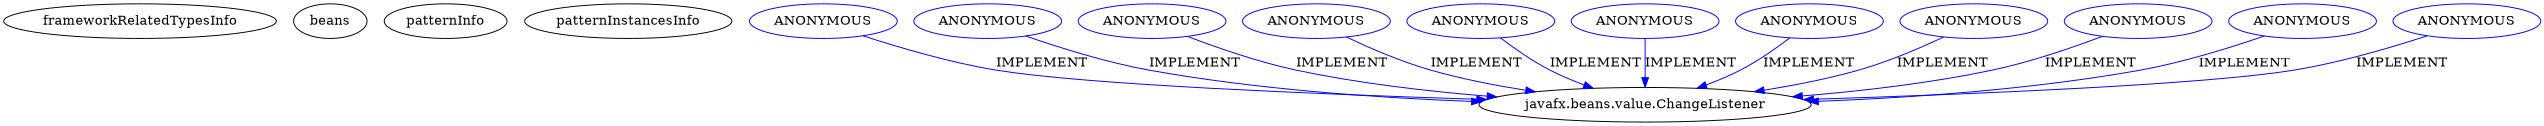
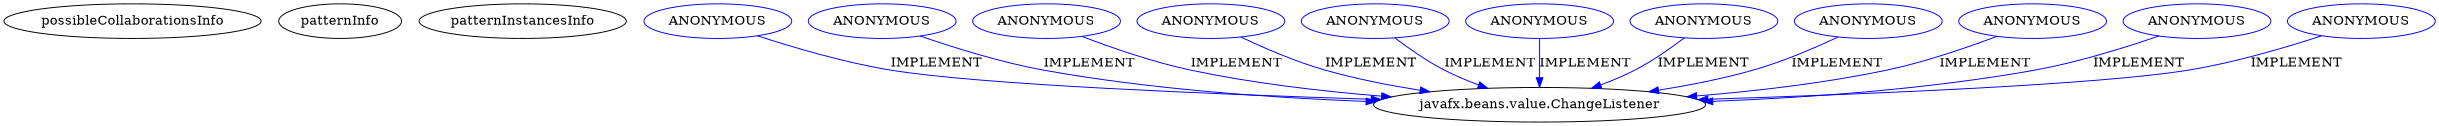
(140, 21) -> none
(330, 21) -> (133, 21)
